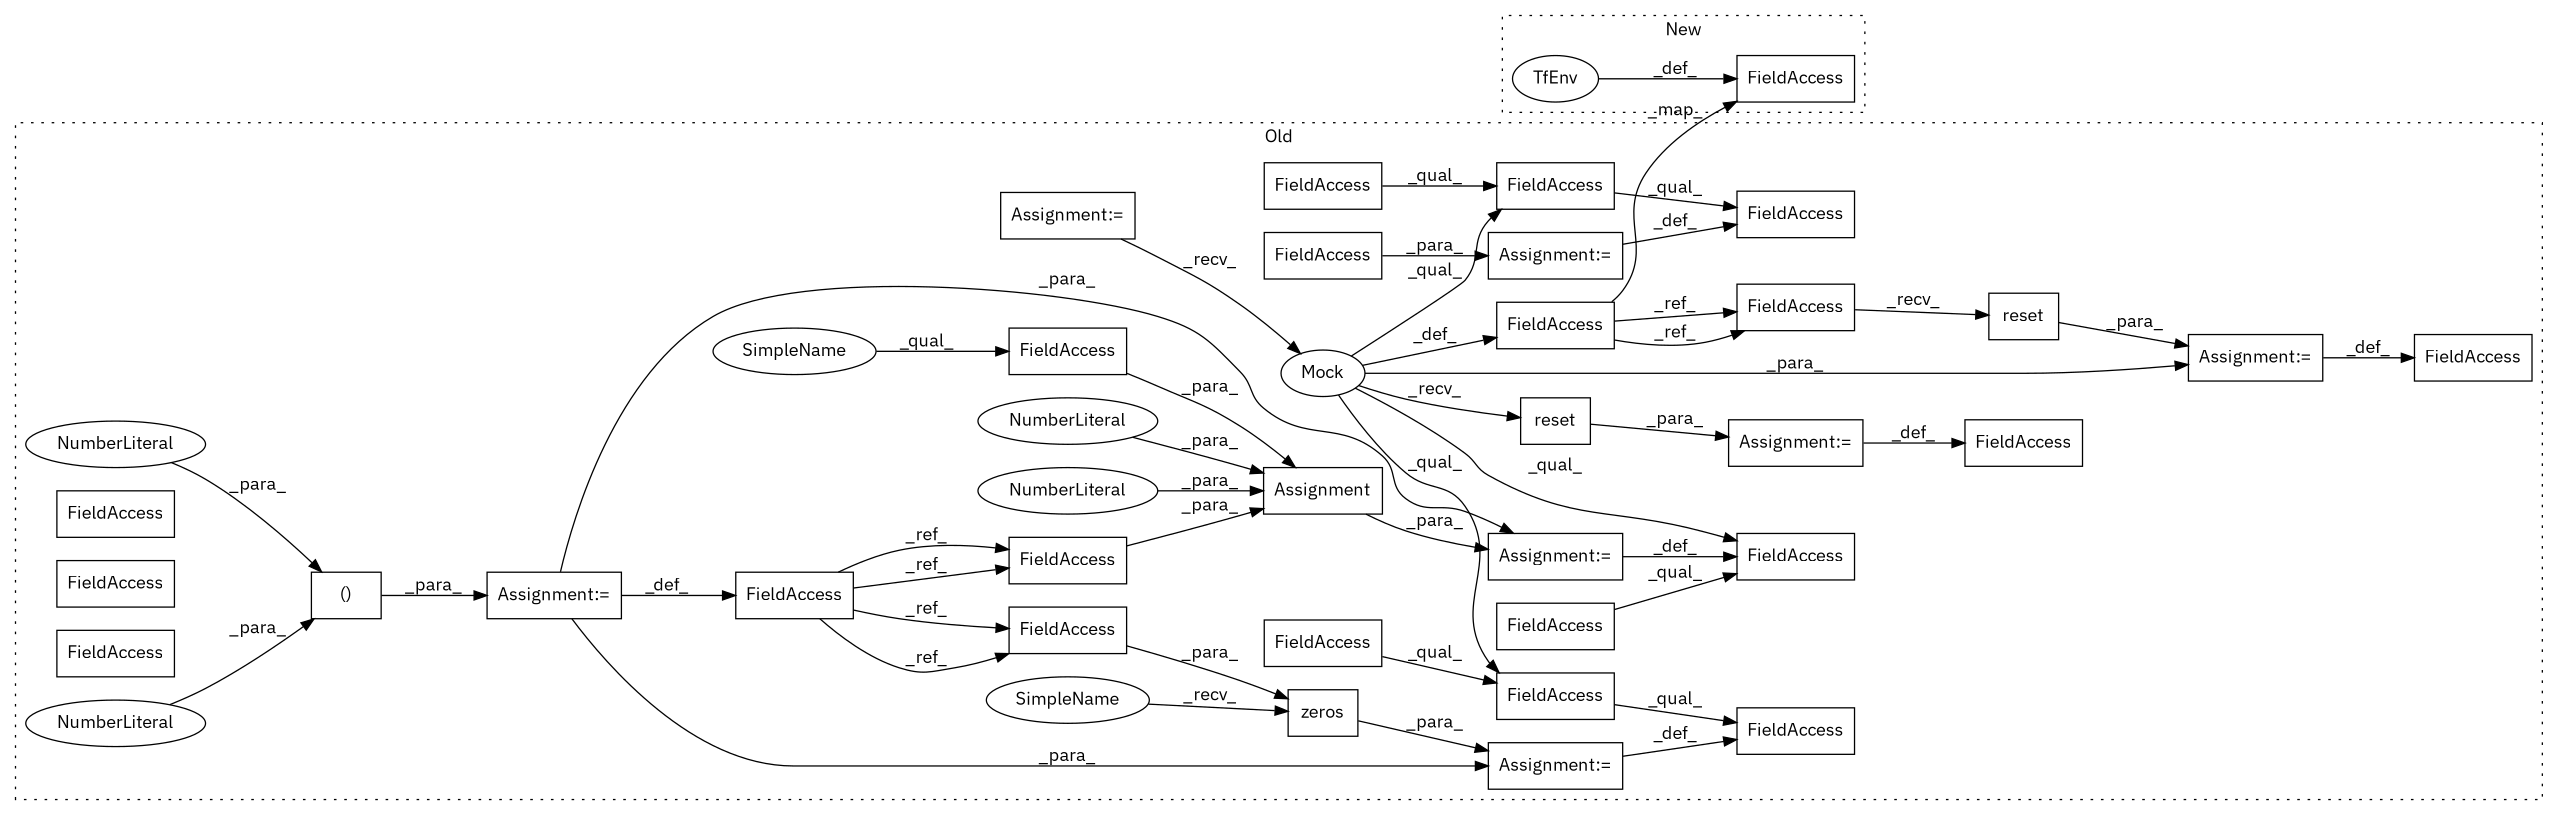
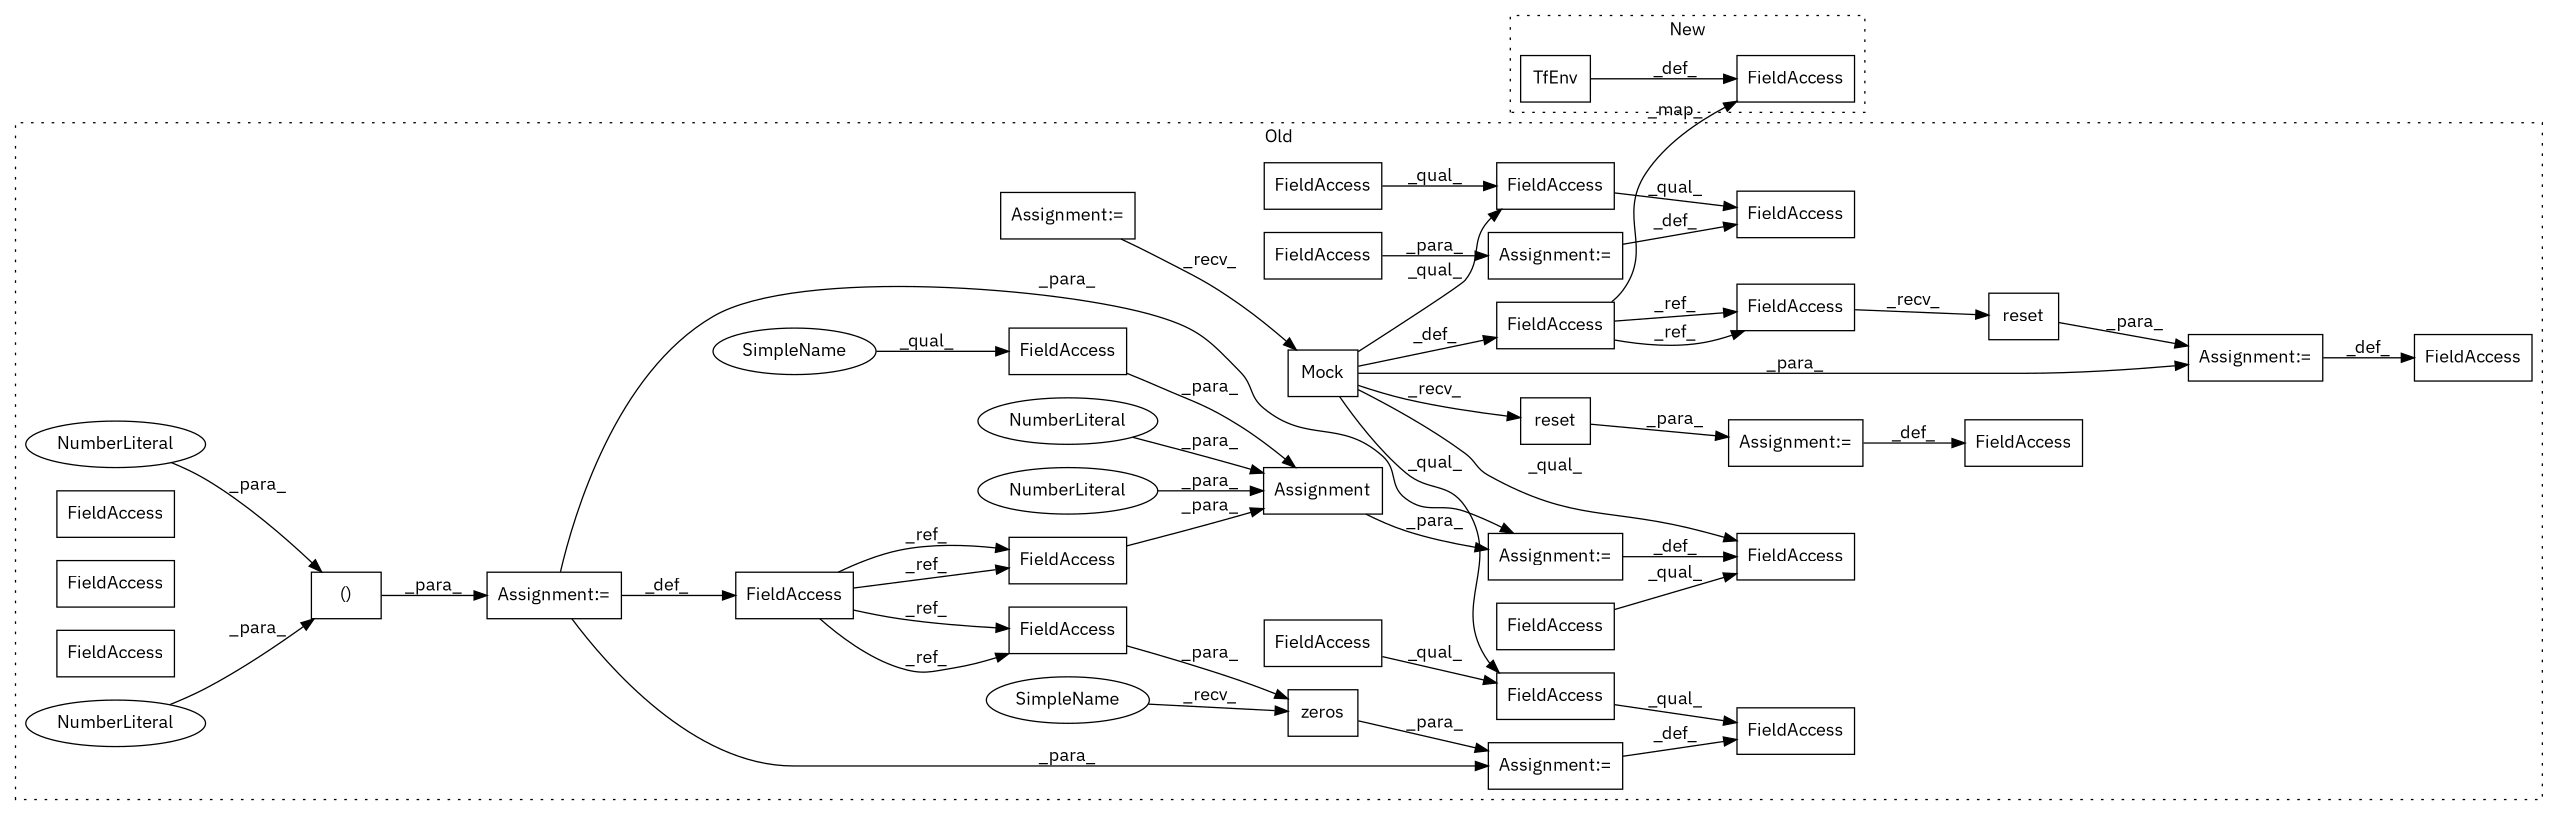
(1556, 79) -> (1556, 79)
(1323, 373) -> (1323, 373)
